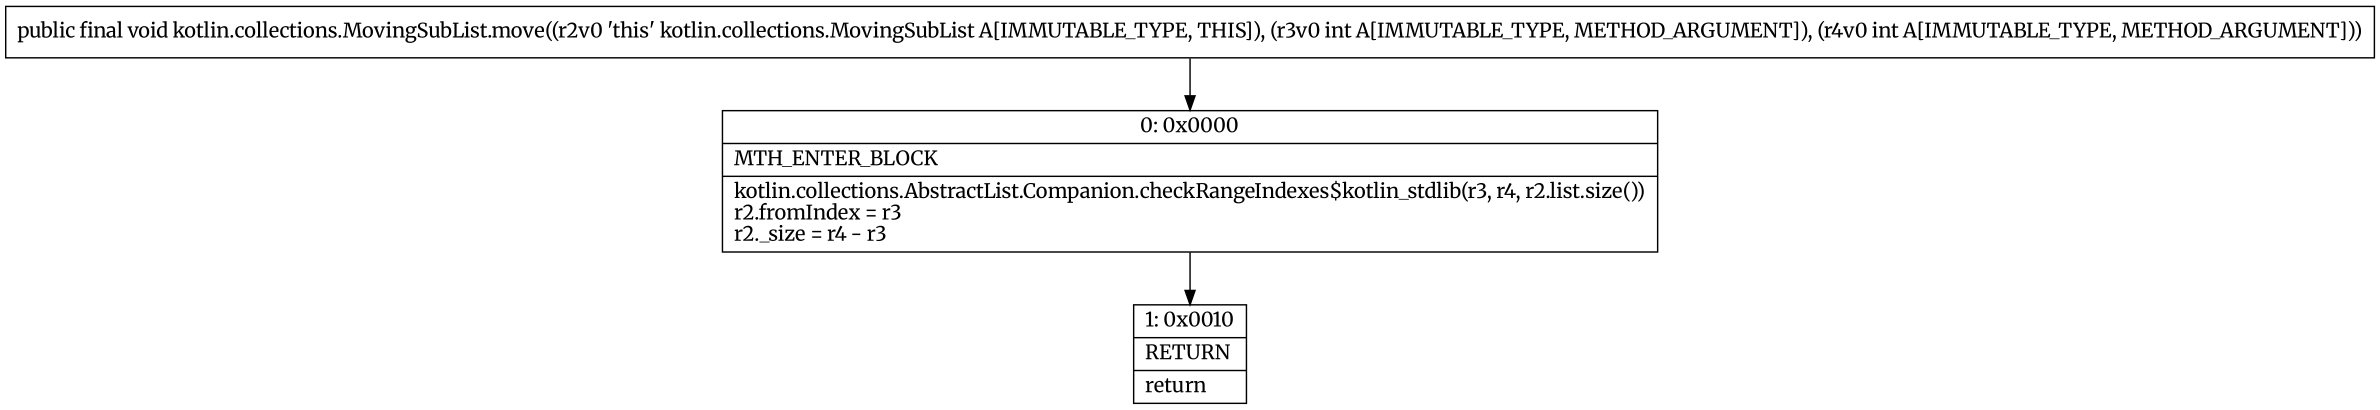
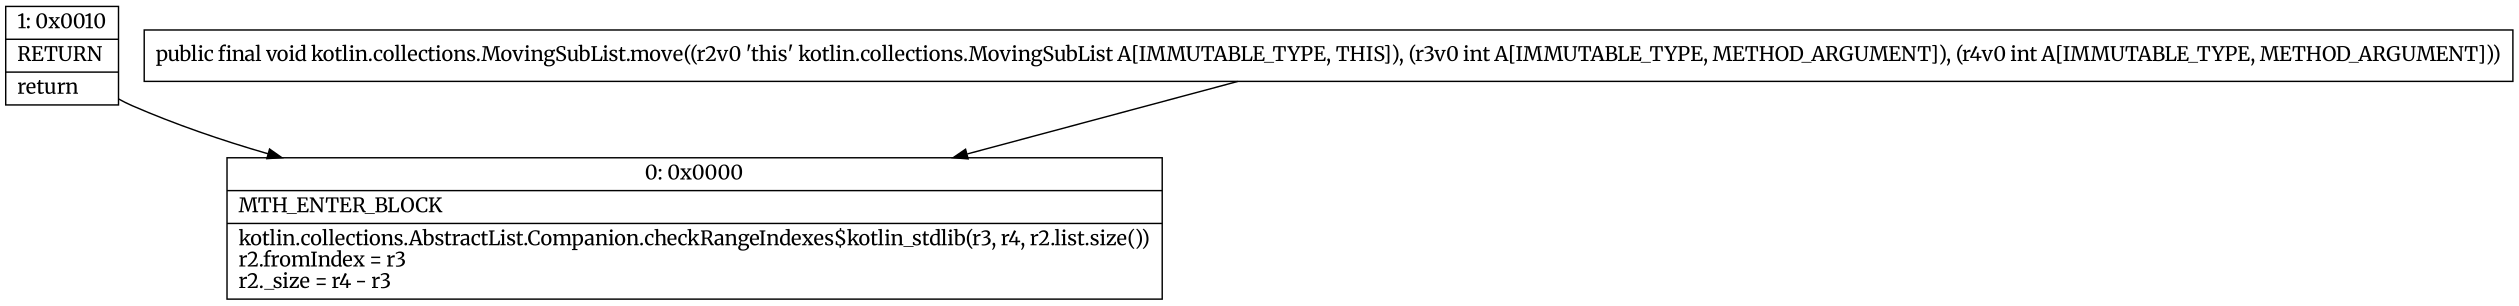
(1190, 271) -> (192, 129)
